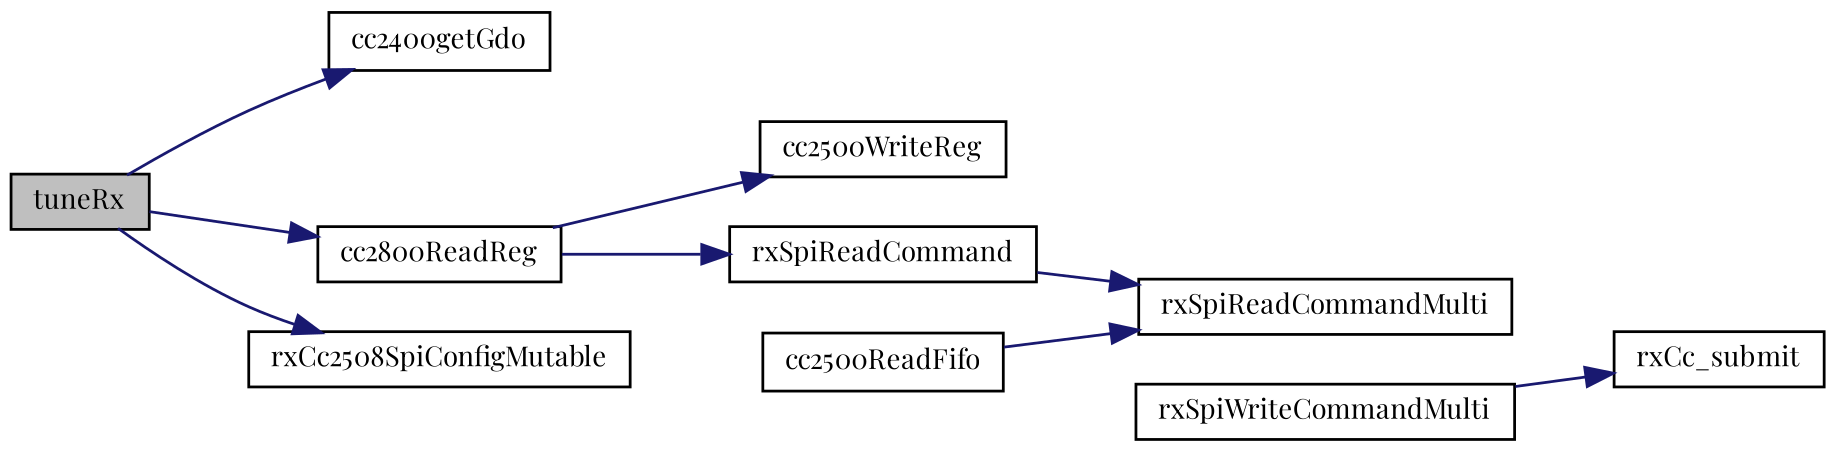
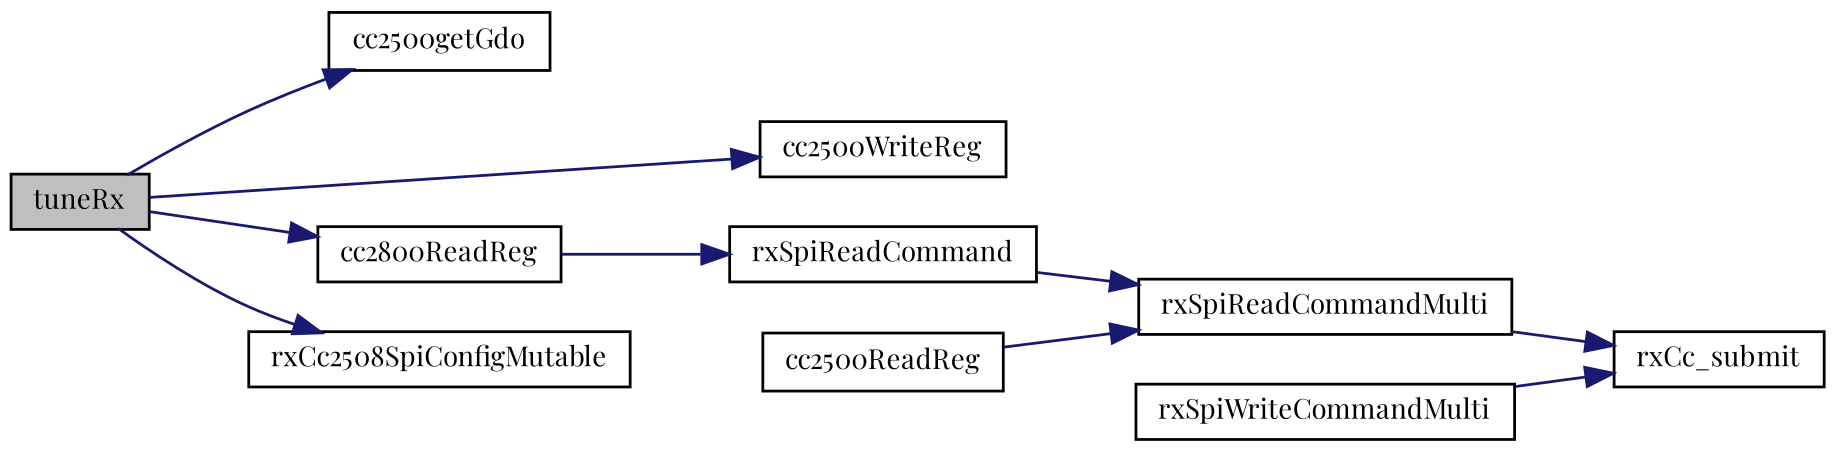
(439, 41) -> (439, 41)
(648, 205) -> (441, 178)
none -> (1549, 337)
(883, 362) -> (883, 362)
